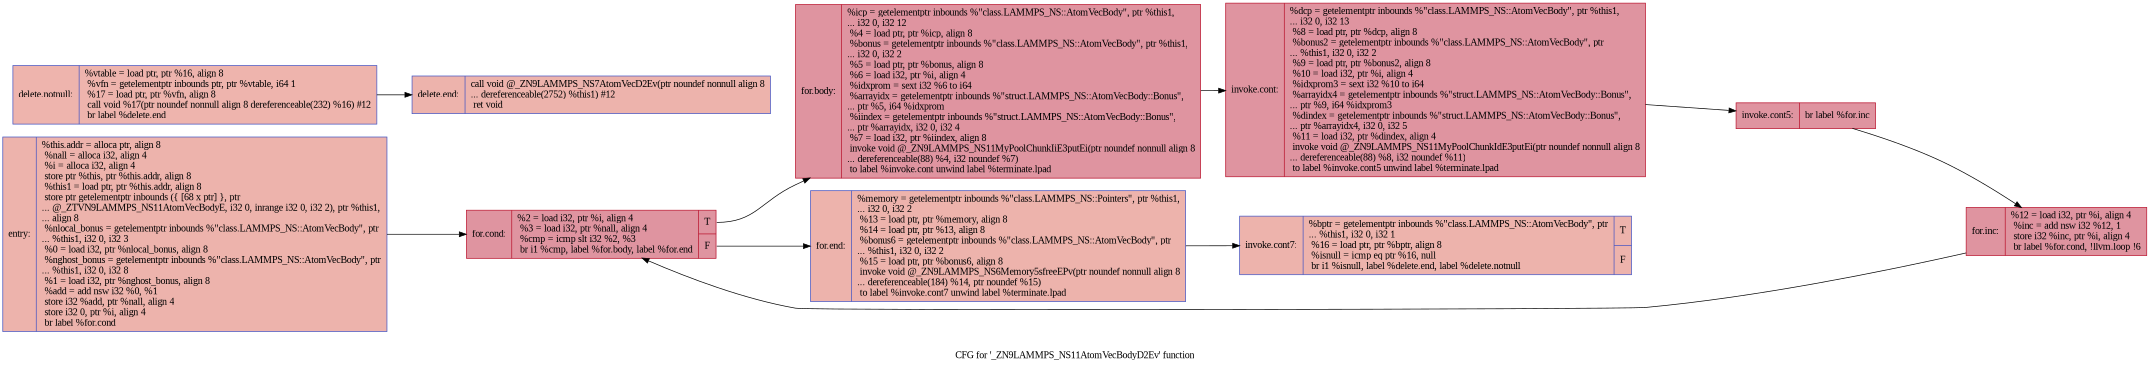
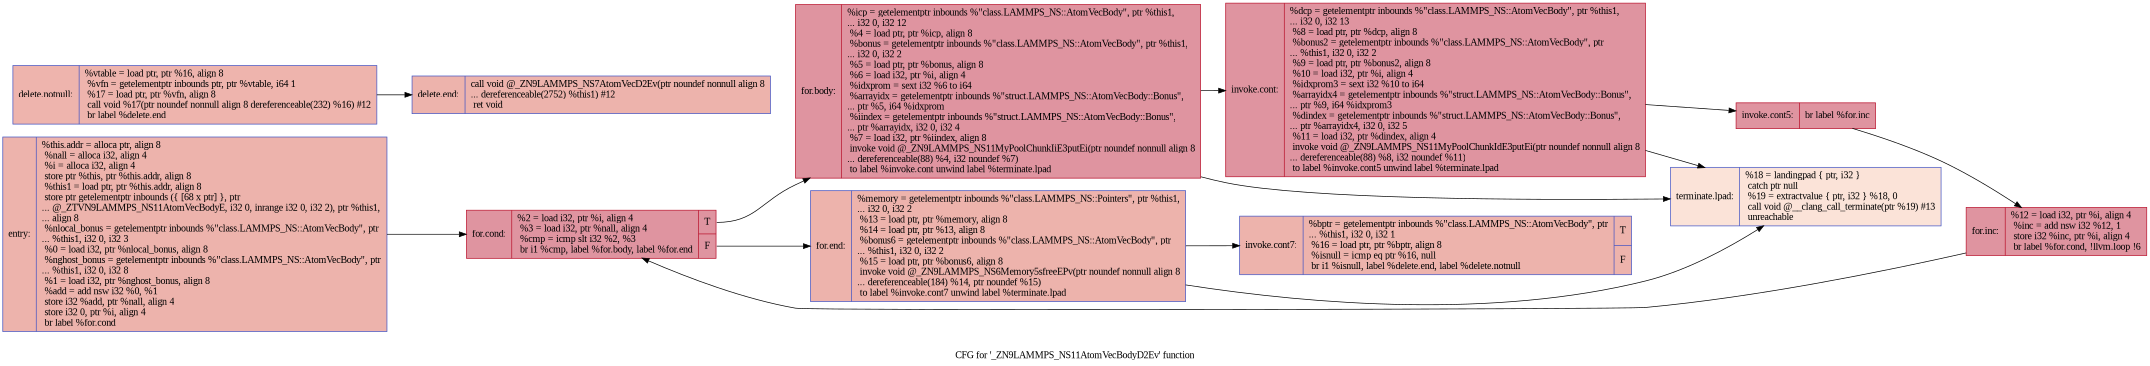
none -> (1806, 197)
